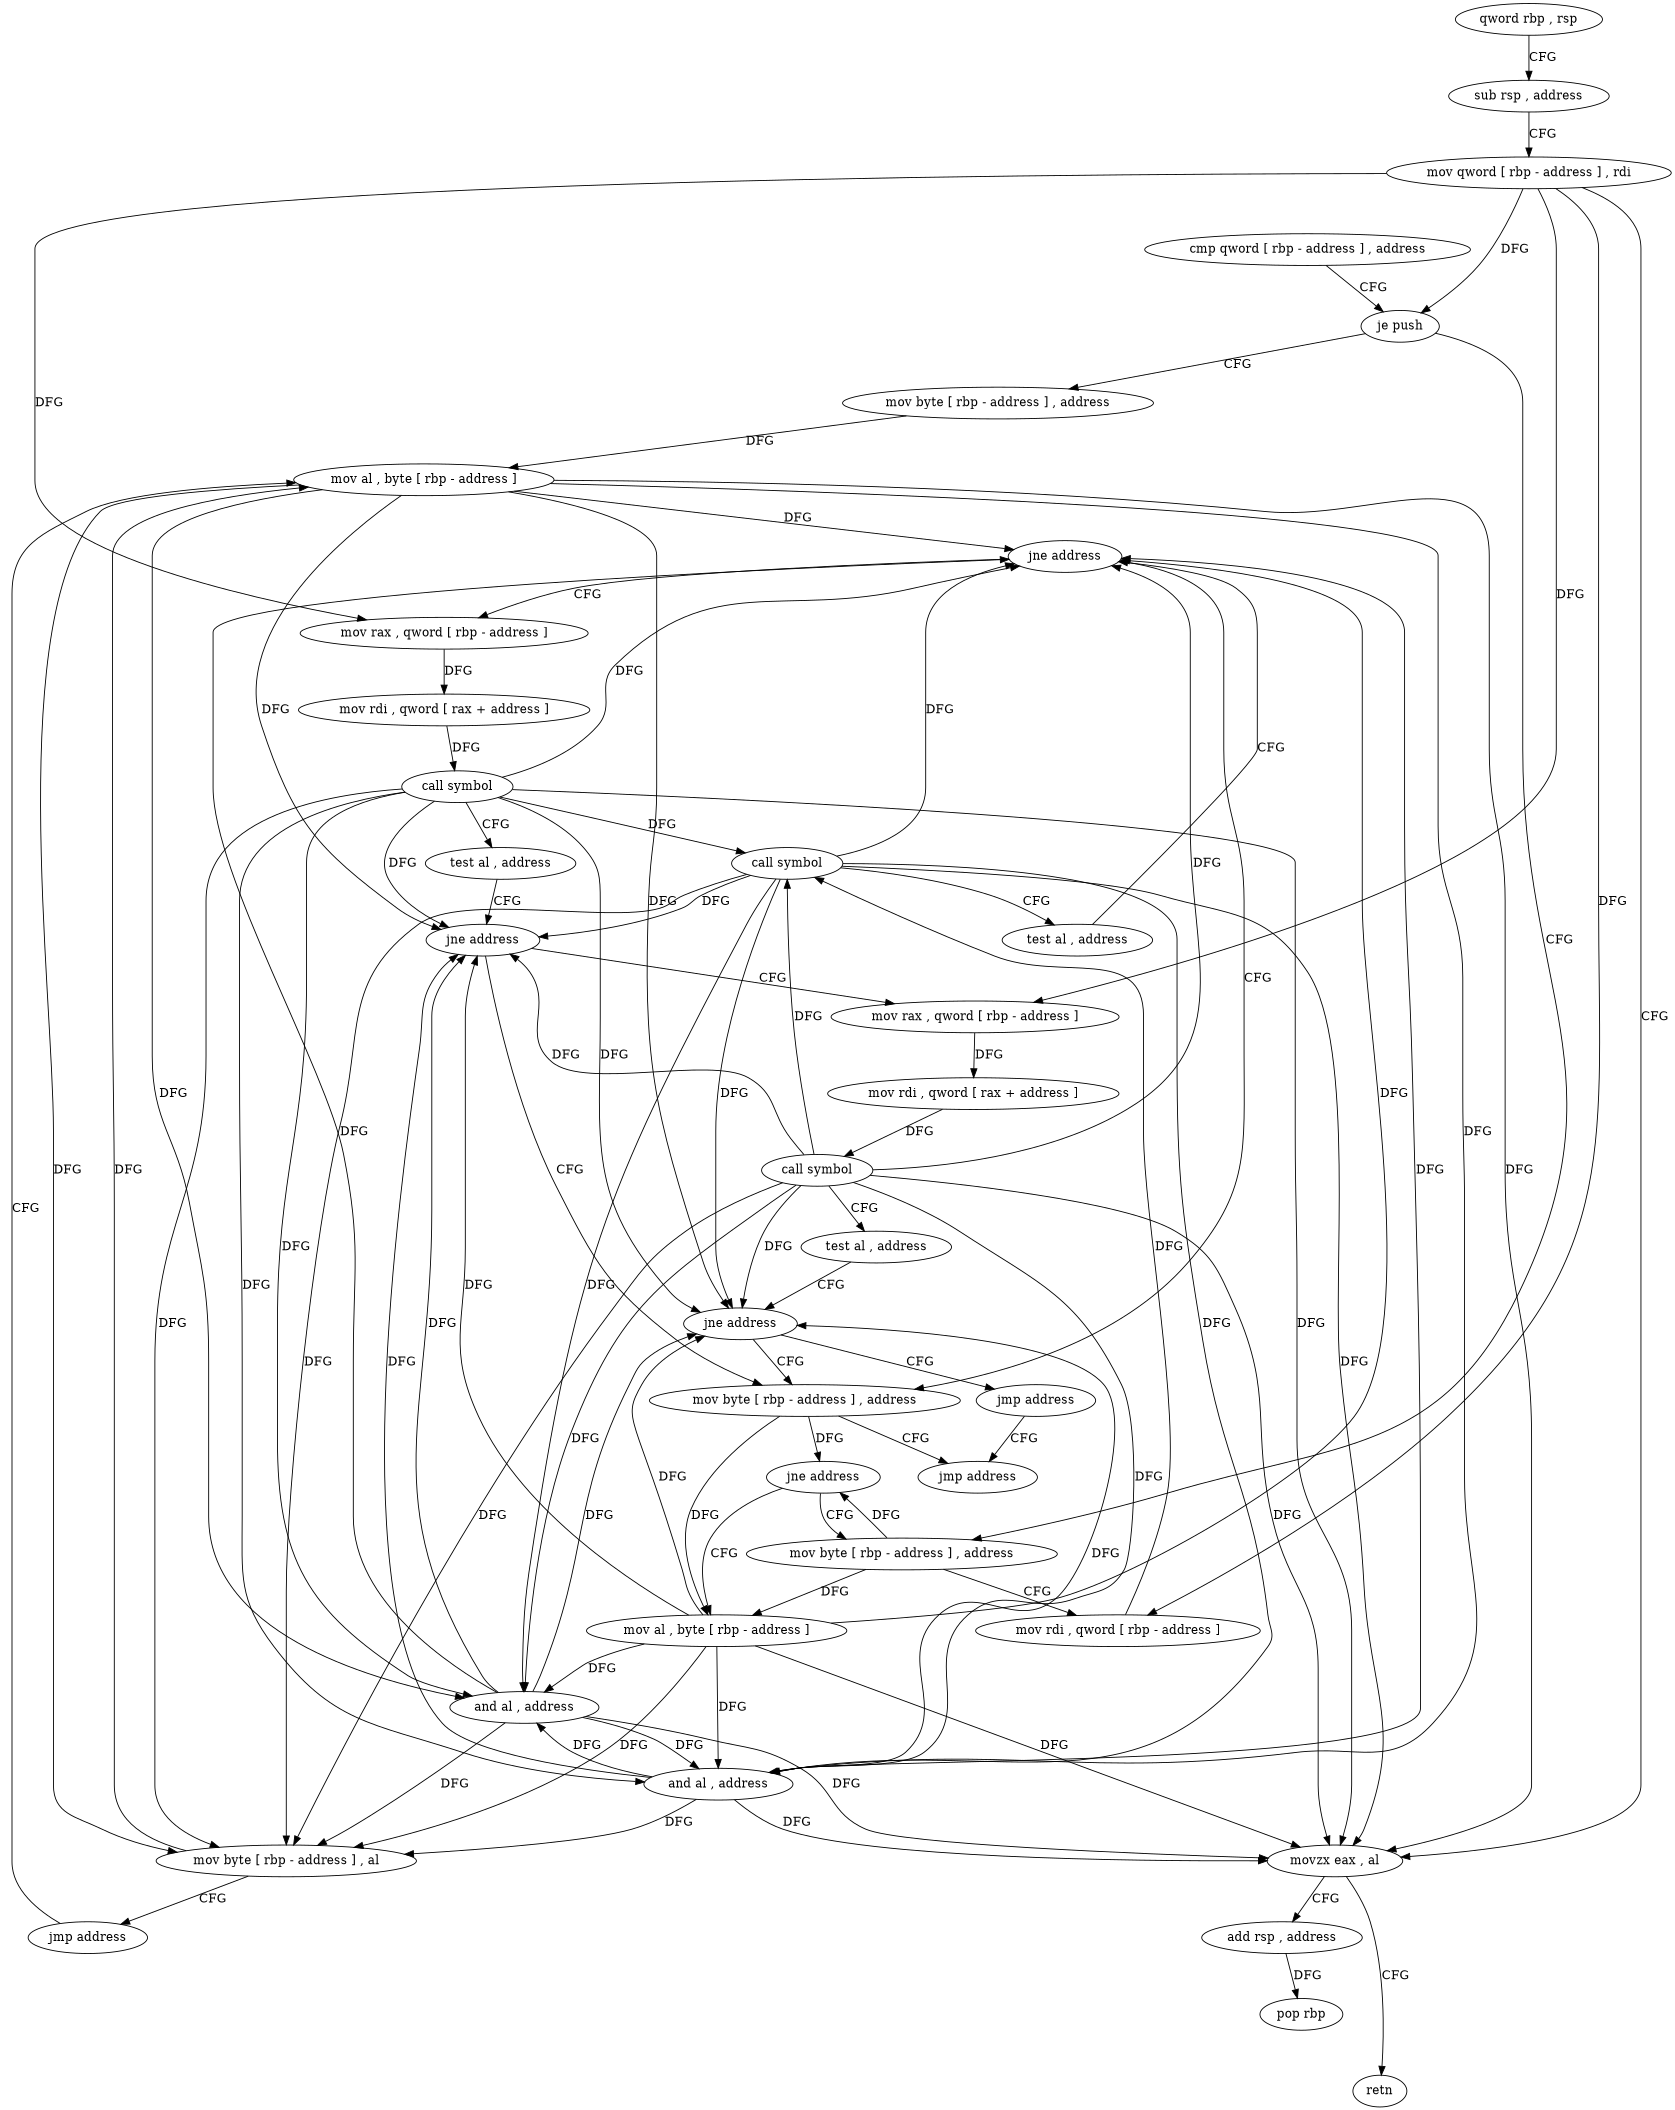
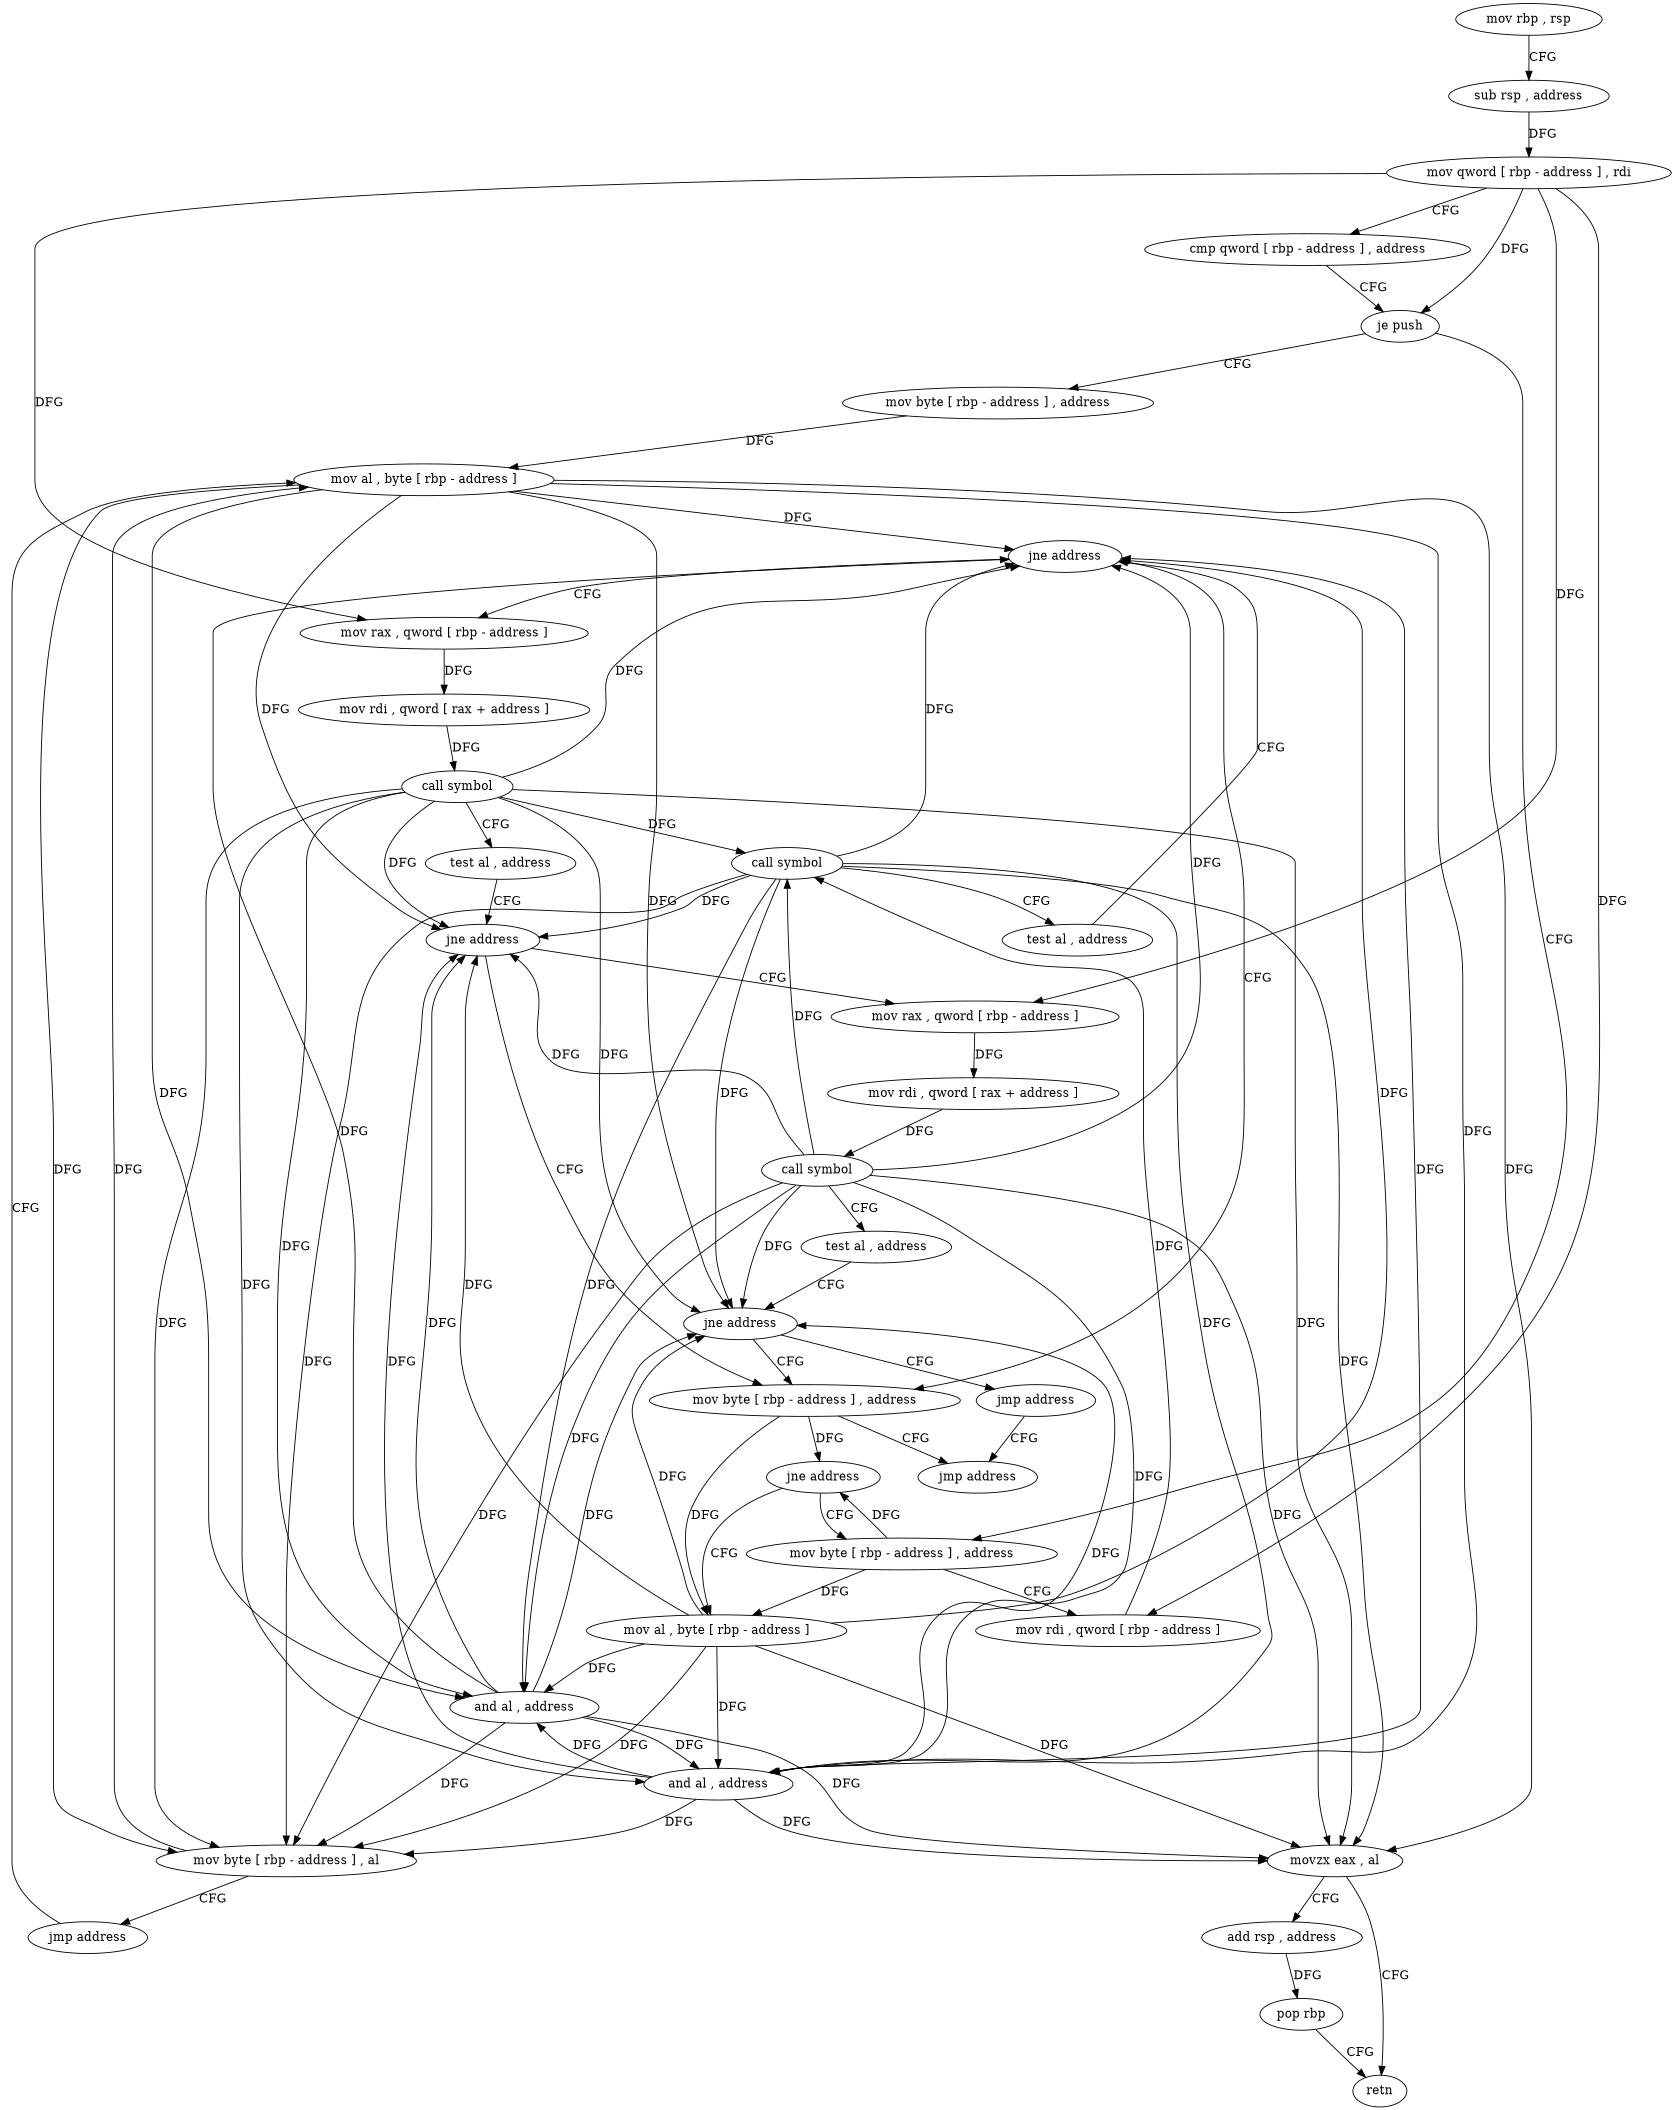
(1529, 19) -> (1529, 19)
(1543, 134) -> (1543, 134)
(1641, 1098) -> (1423, 210)
none -> (1337, 2051)
